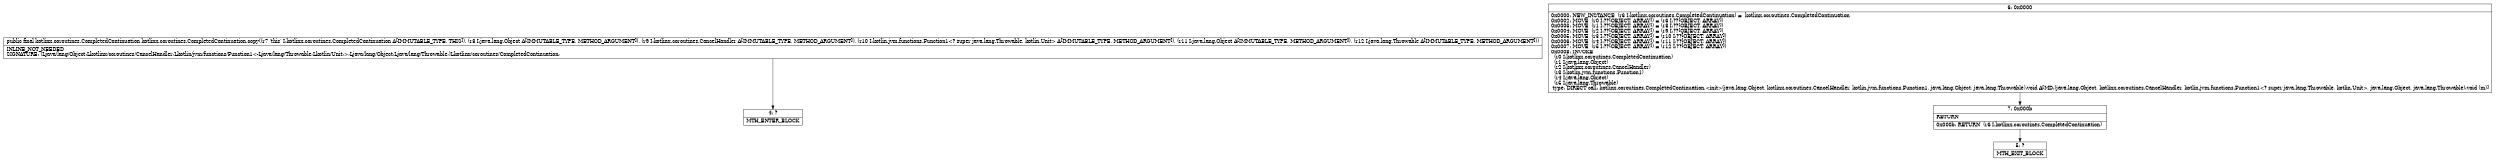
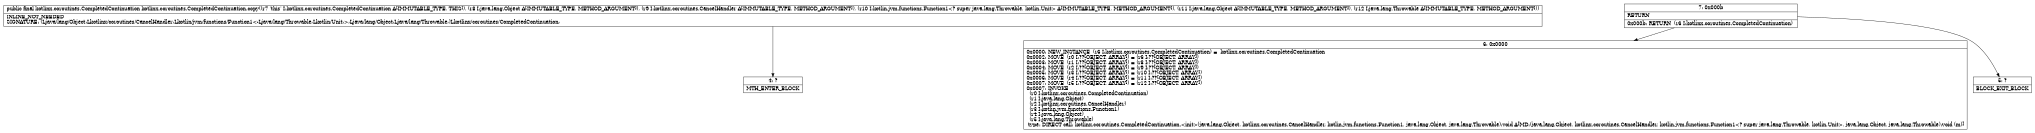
(1574, 52) -> (1049, 89)
(2020, 97) -> (1656, 34)
(2020, 154) -> (2002, 89)
